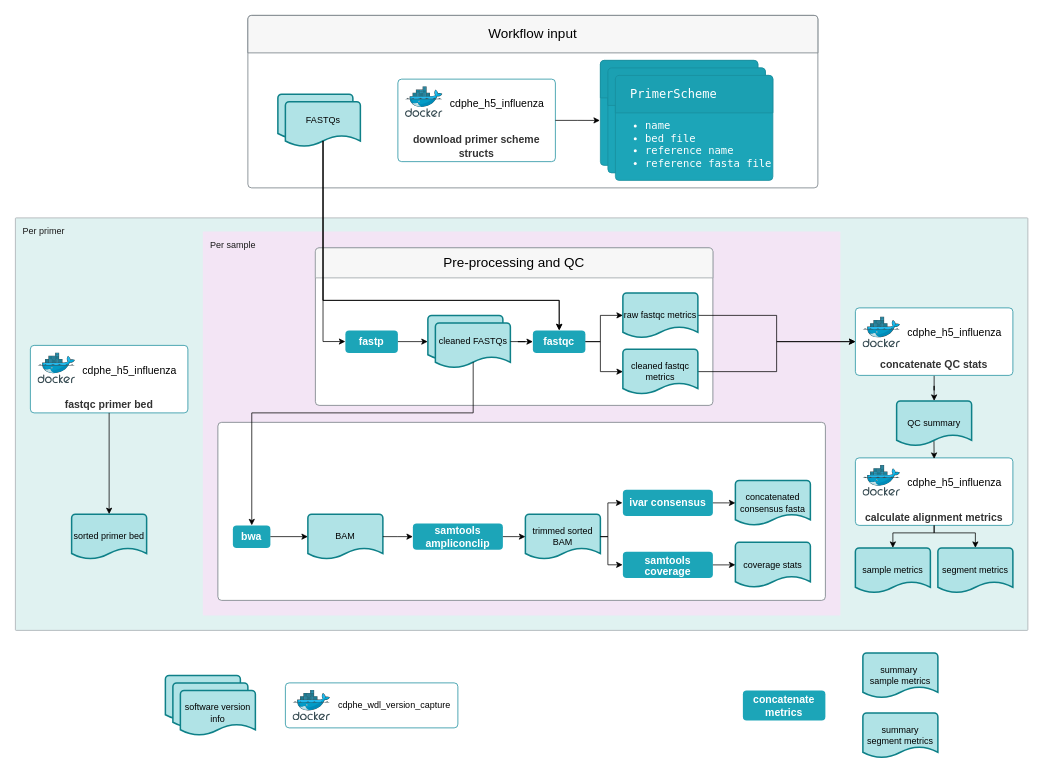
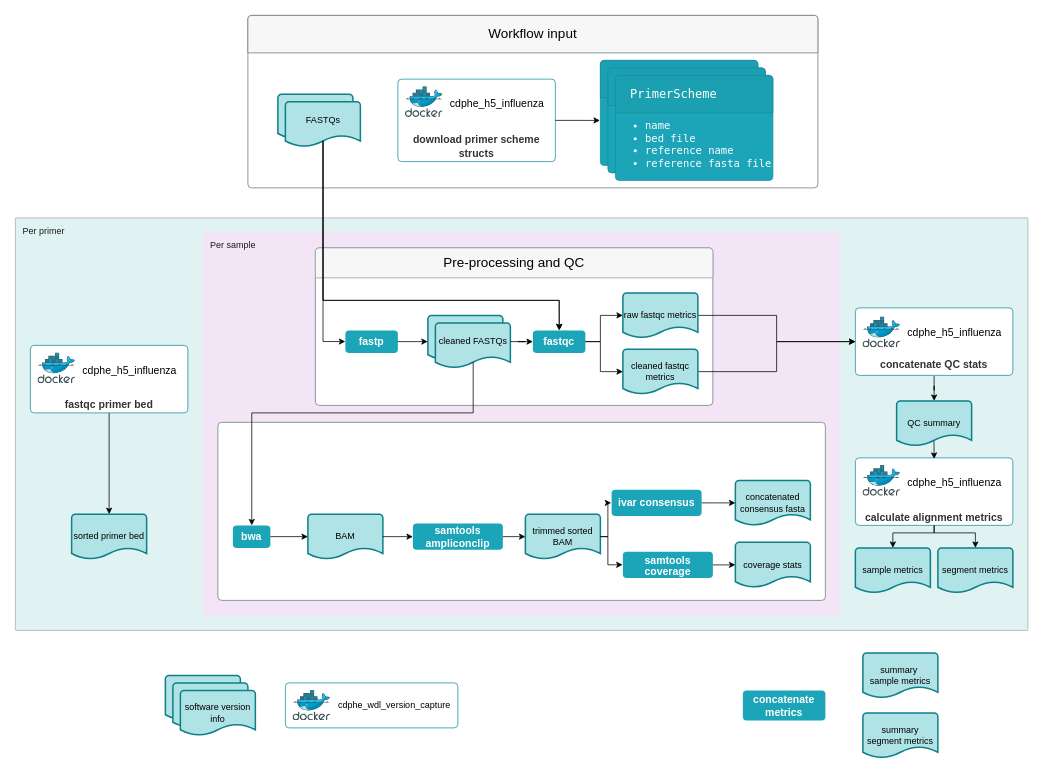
(668, 503) -> (657, 503)
